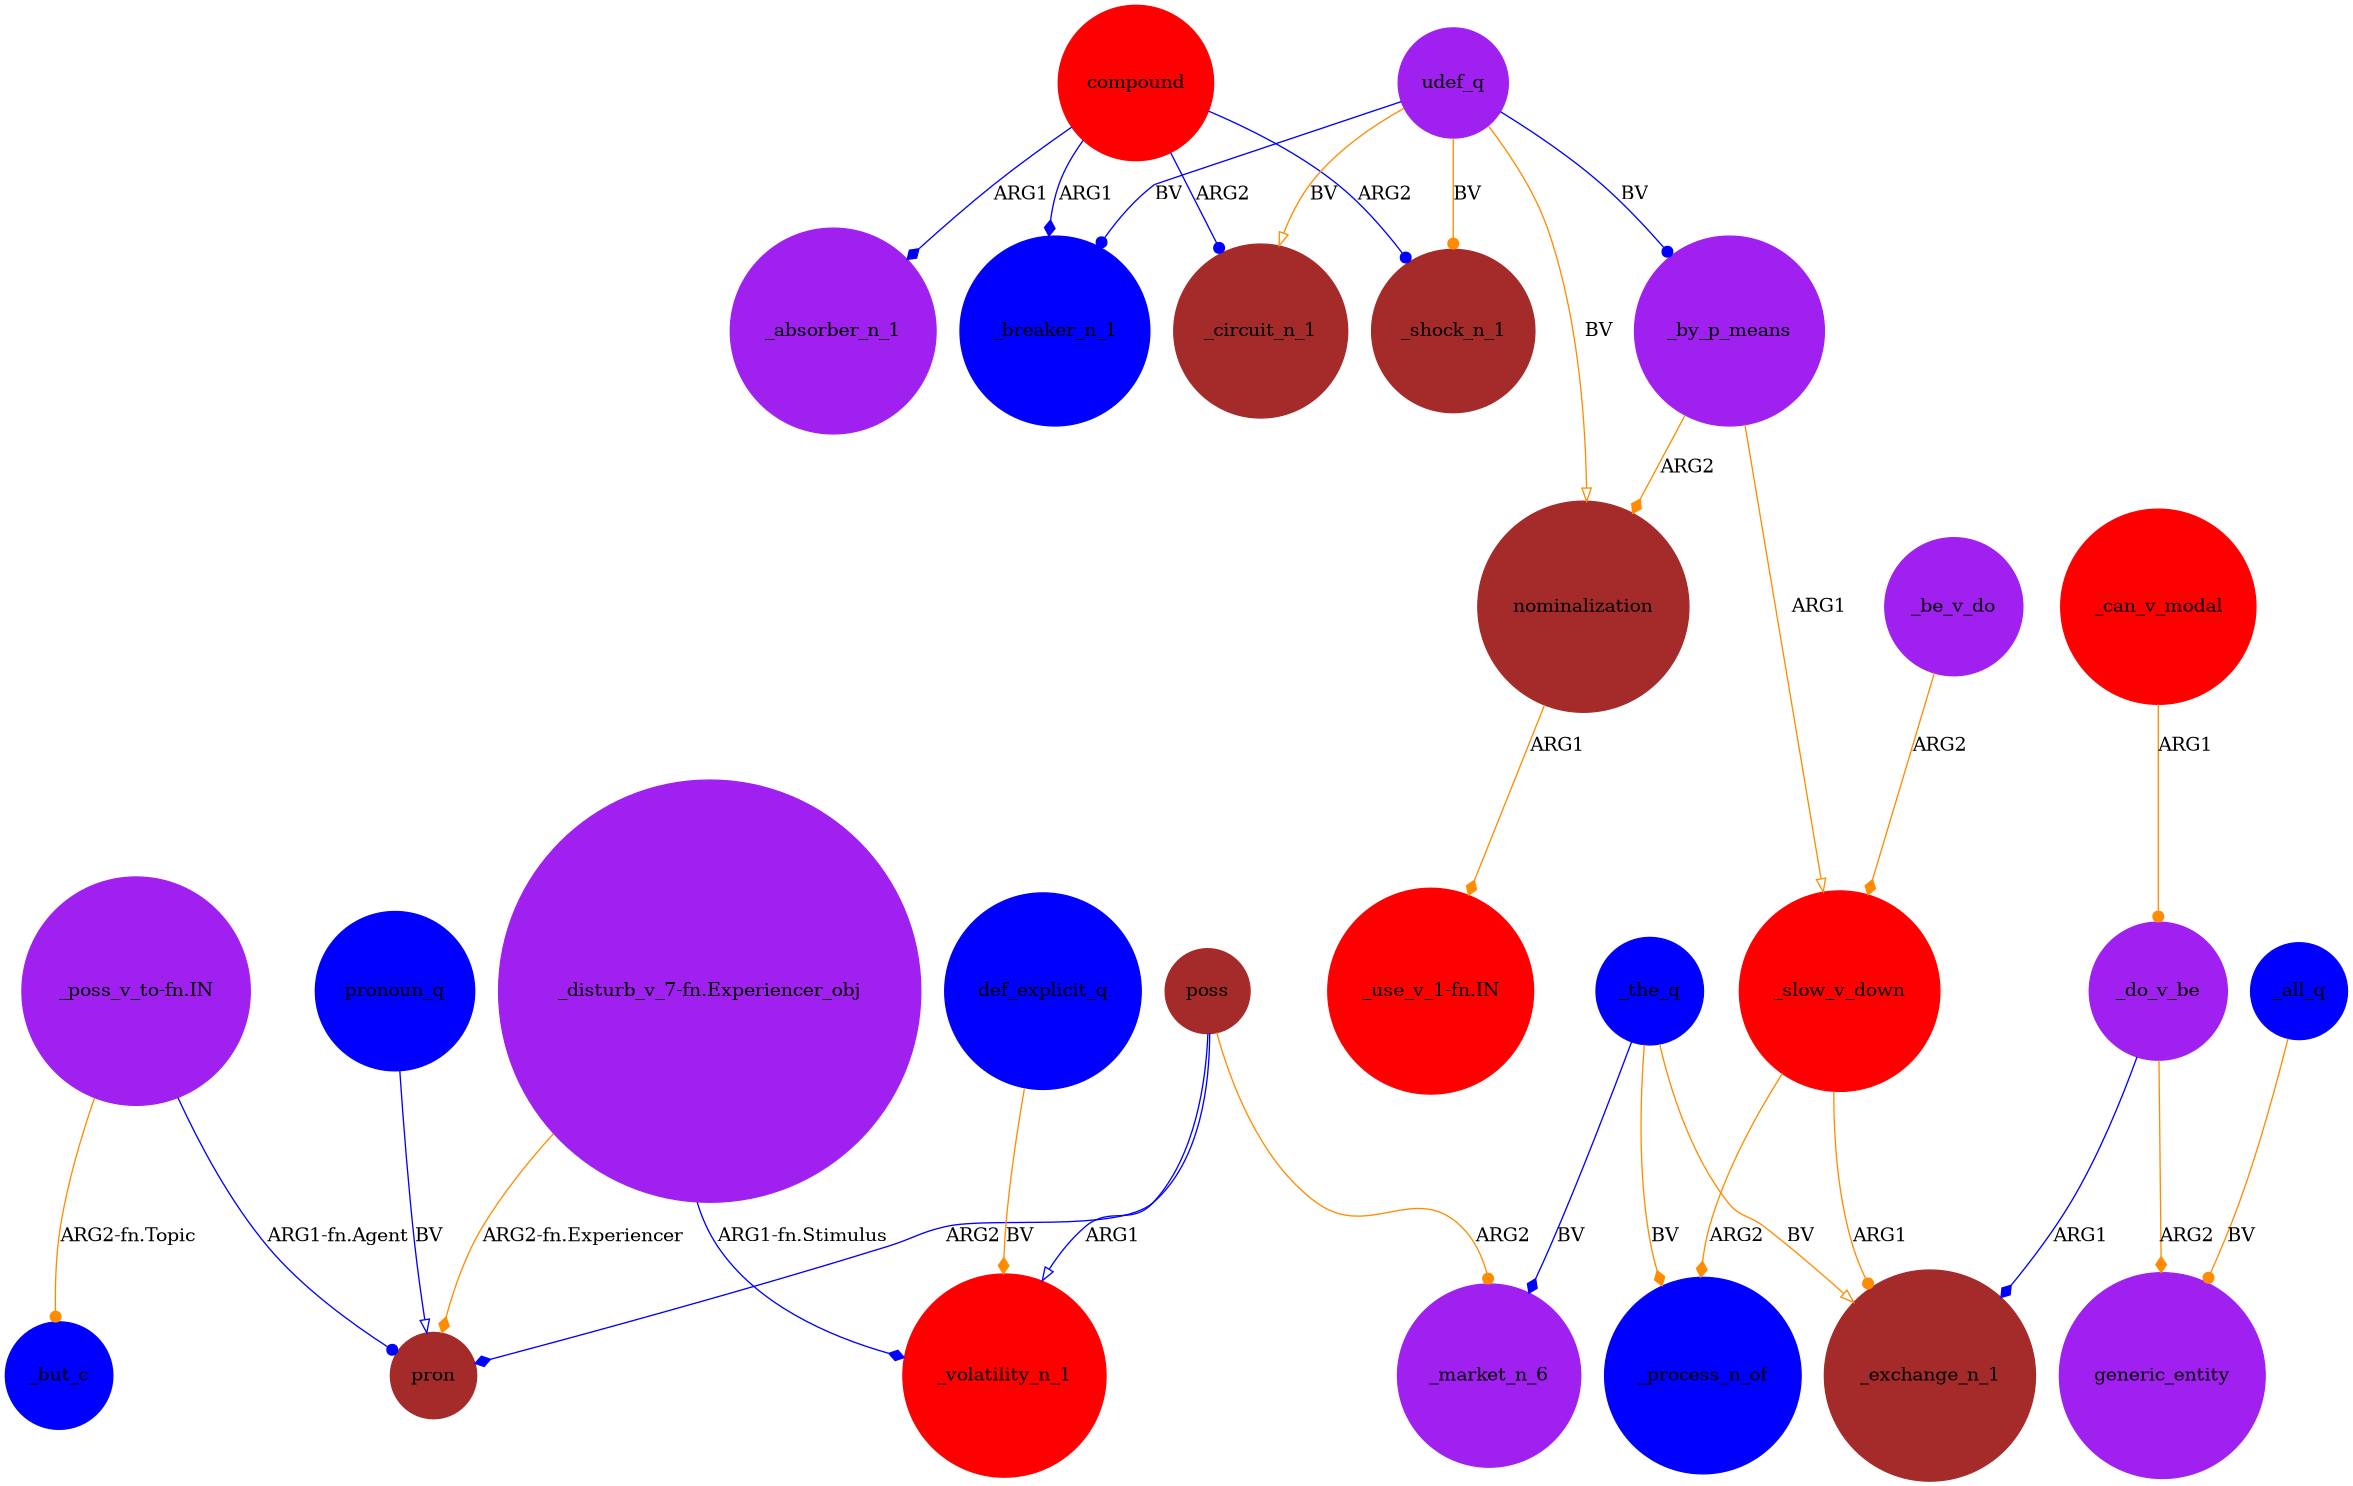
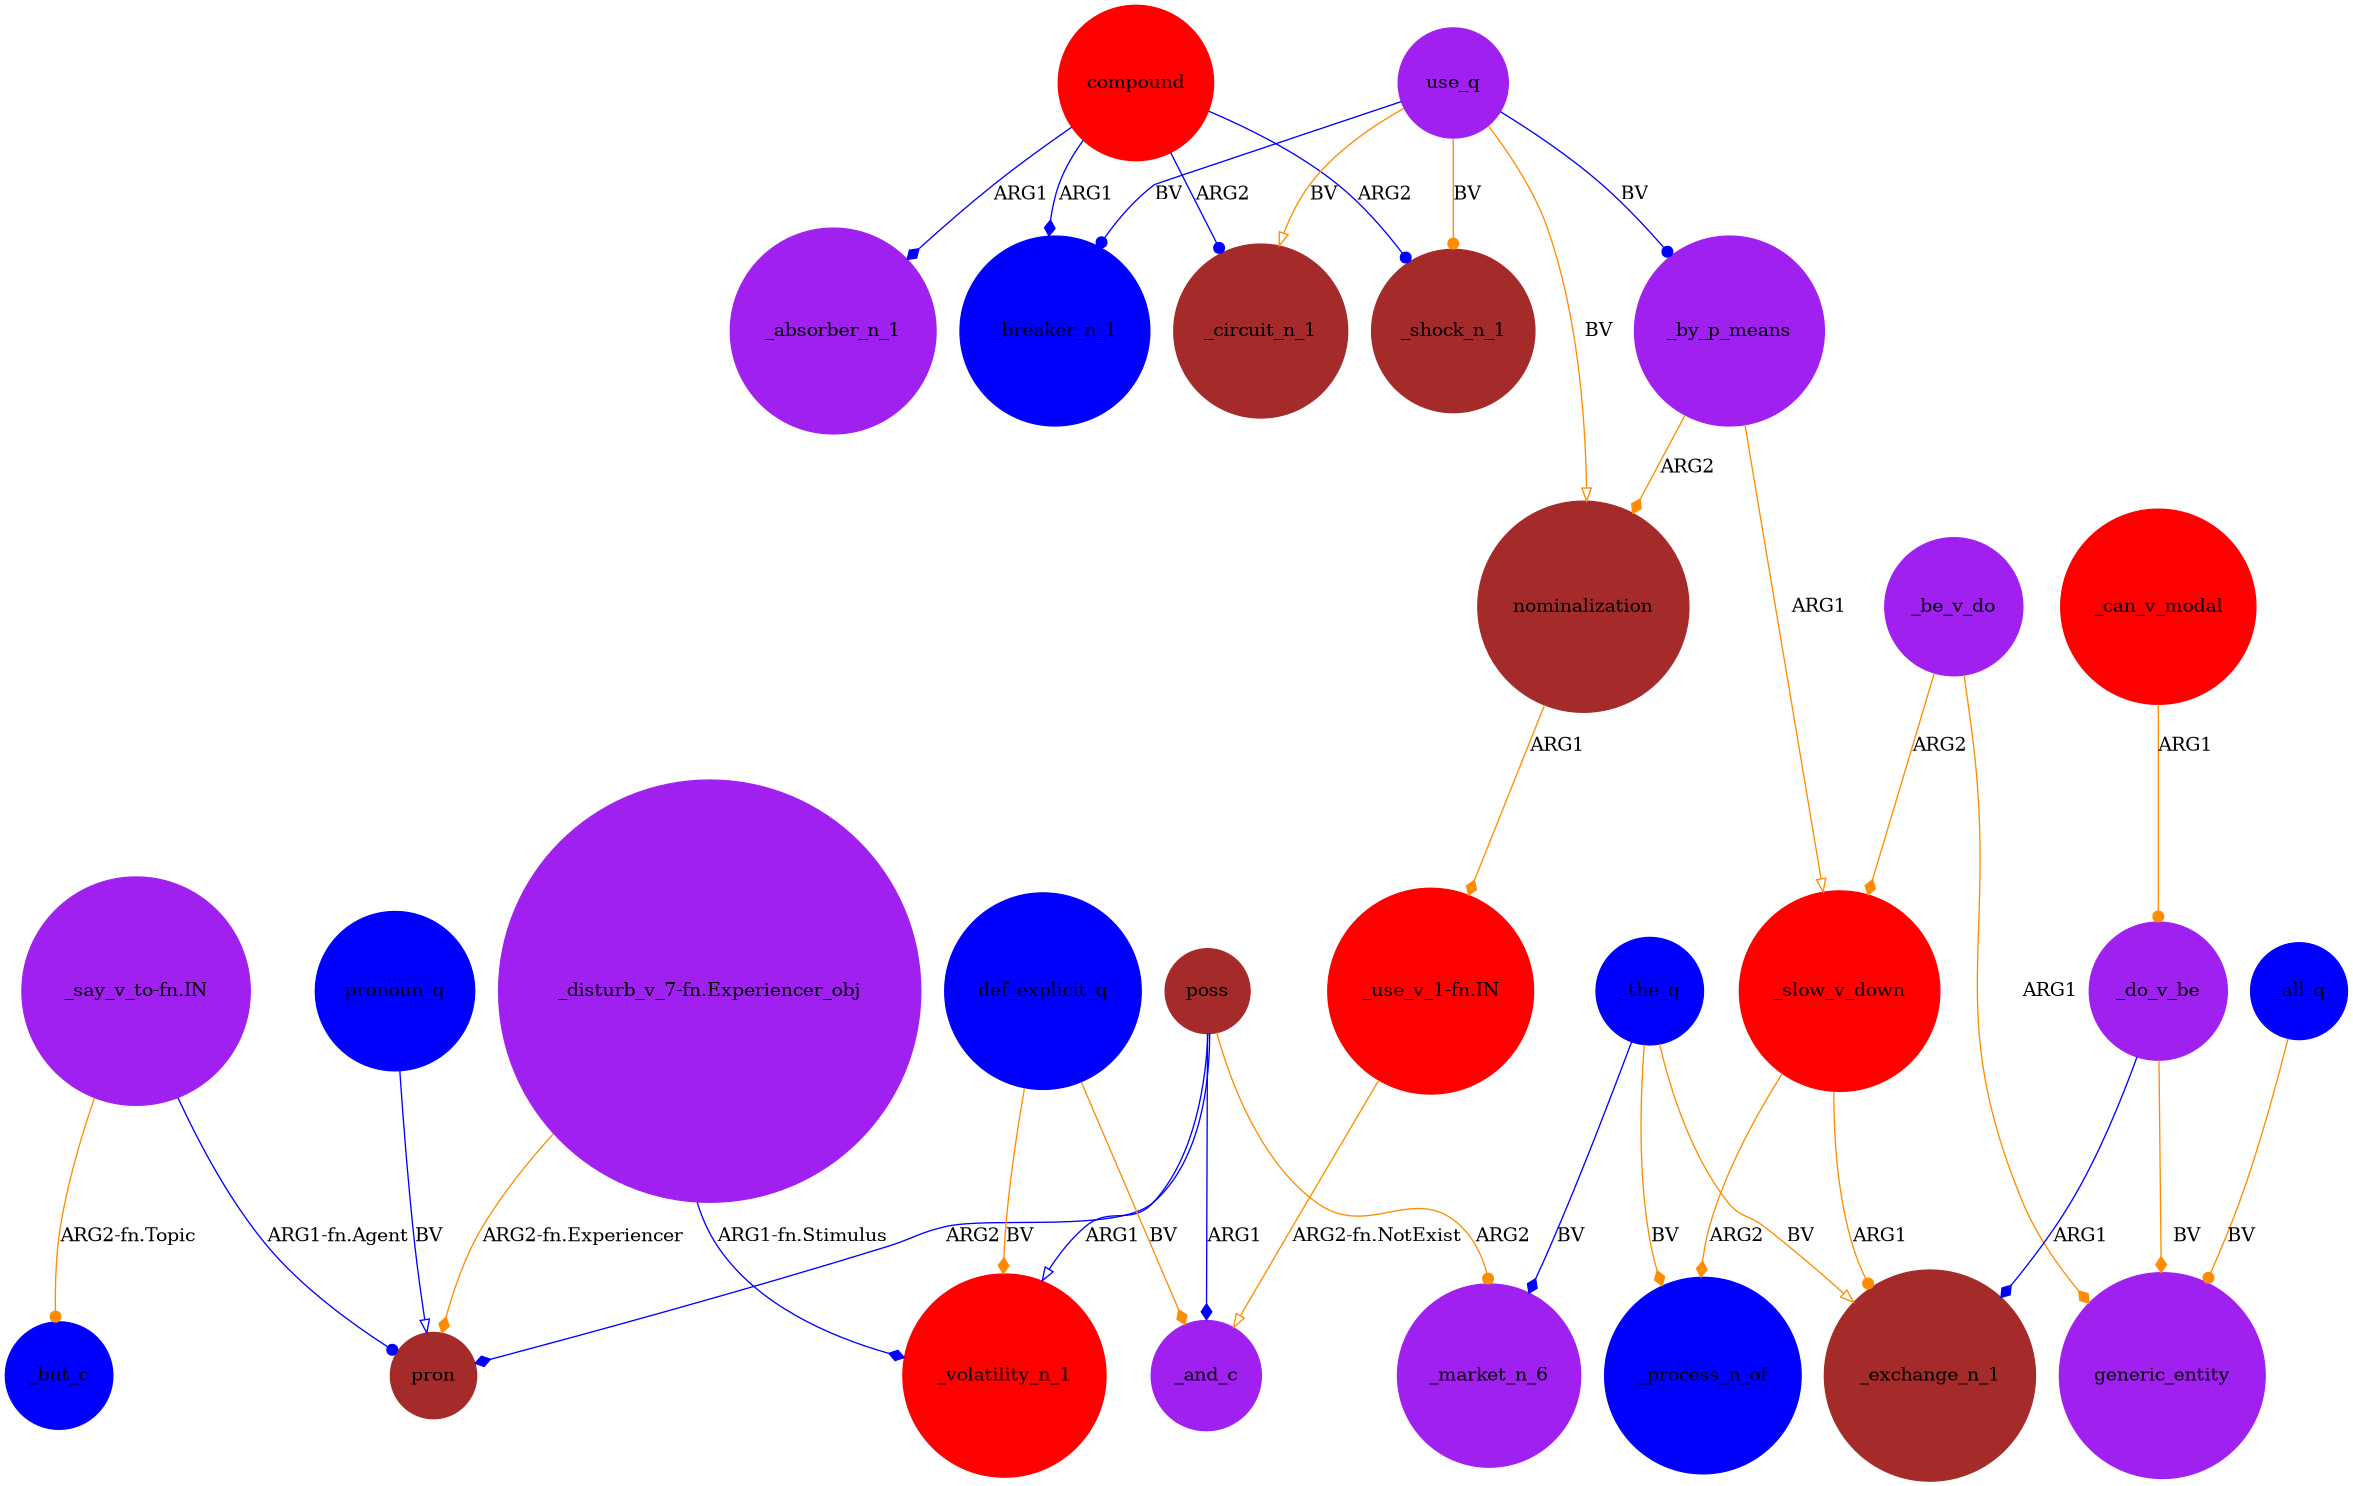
(1453, 83) -> (1453, 83)
(136, 991) -> (136, 991)
none -> (1978, 994)
(2187, 1236) -> (2187, 1236)
none -> (1206, 1376)
